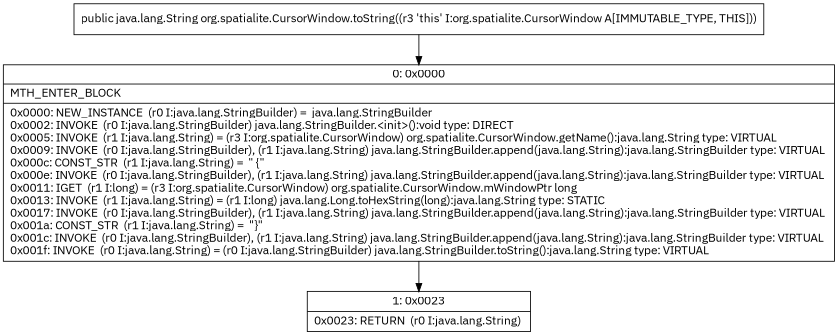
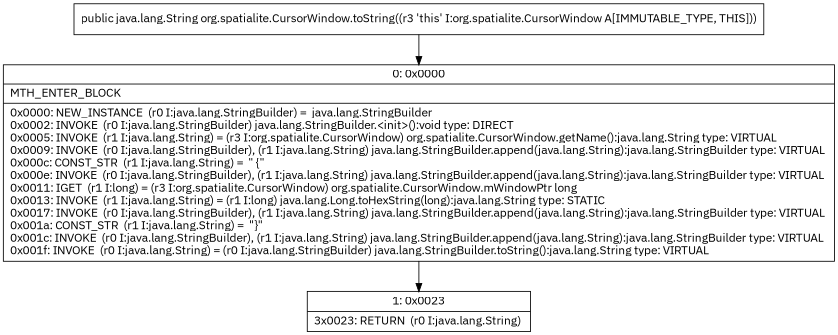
(419, 321) -> (419, 321)
